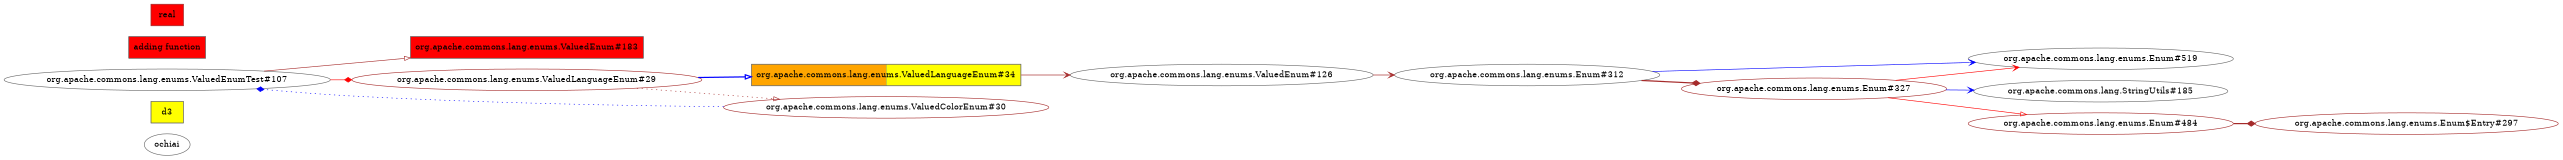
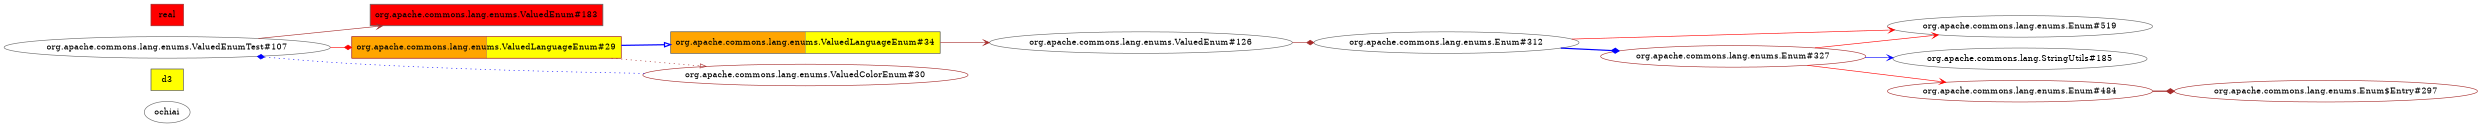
(167, 47) -> none
(334, 65) -> (318, 32)
(1811, 67) -> (1730, 35)
(1381, 75) -> (1299, 43)
(527, 80) -> (487, 47)
(1667, 82) -> (1586, 49)
(1954, 106) -> (1874, 73)
